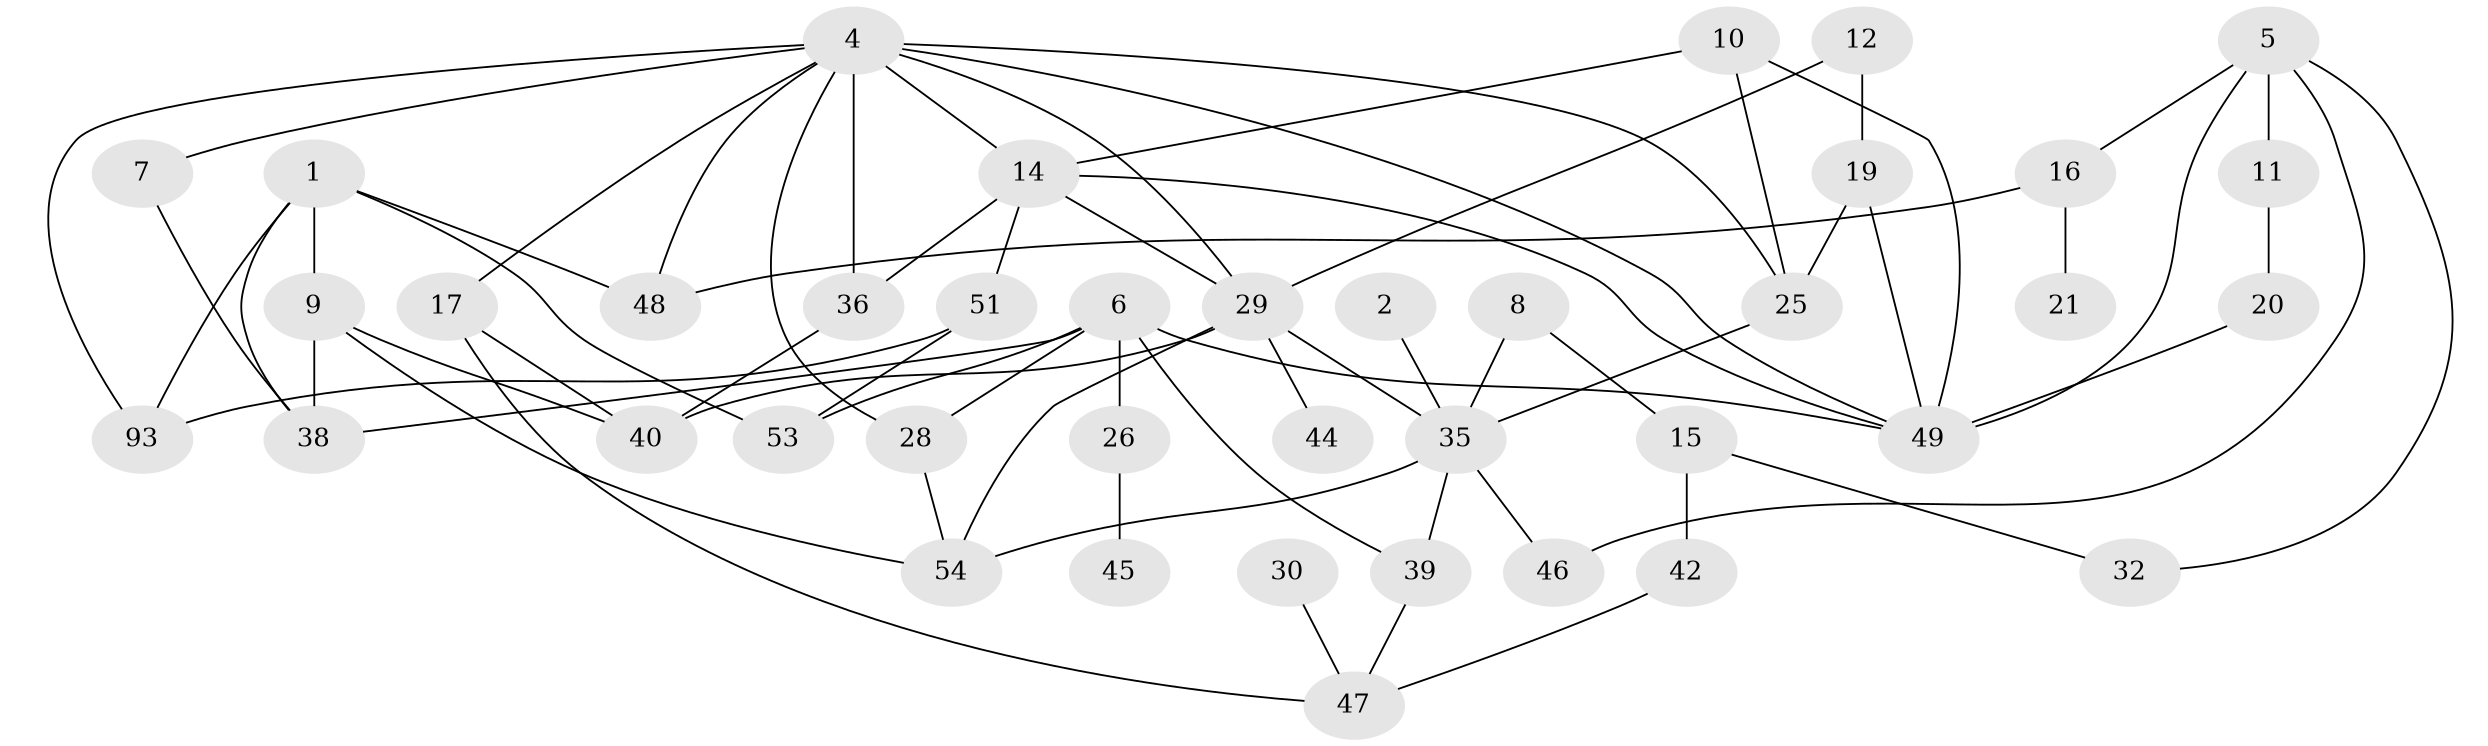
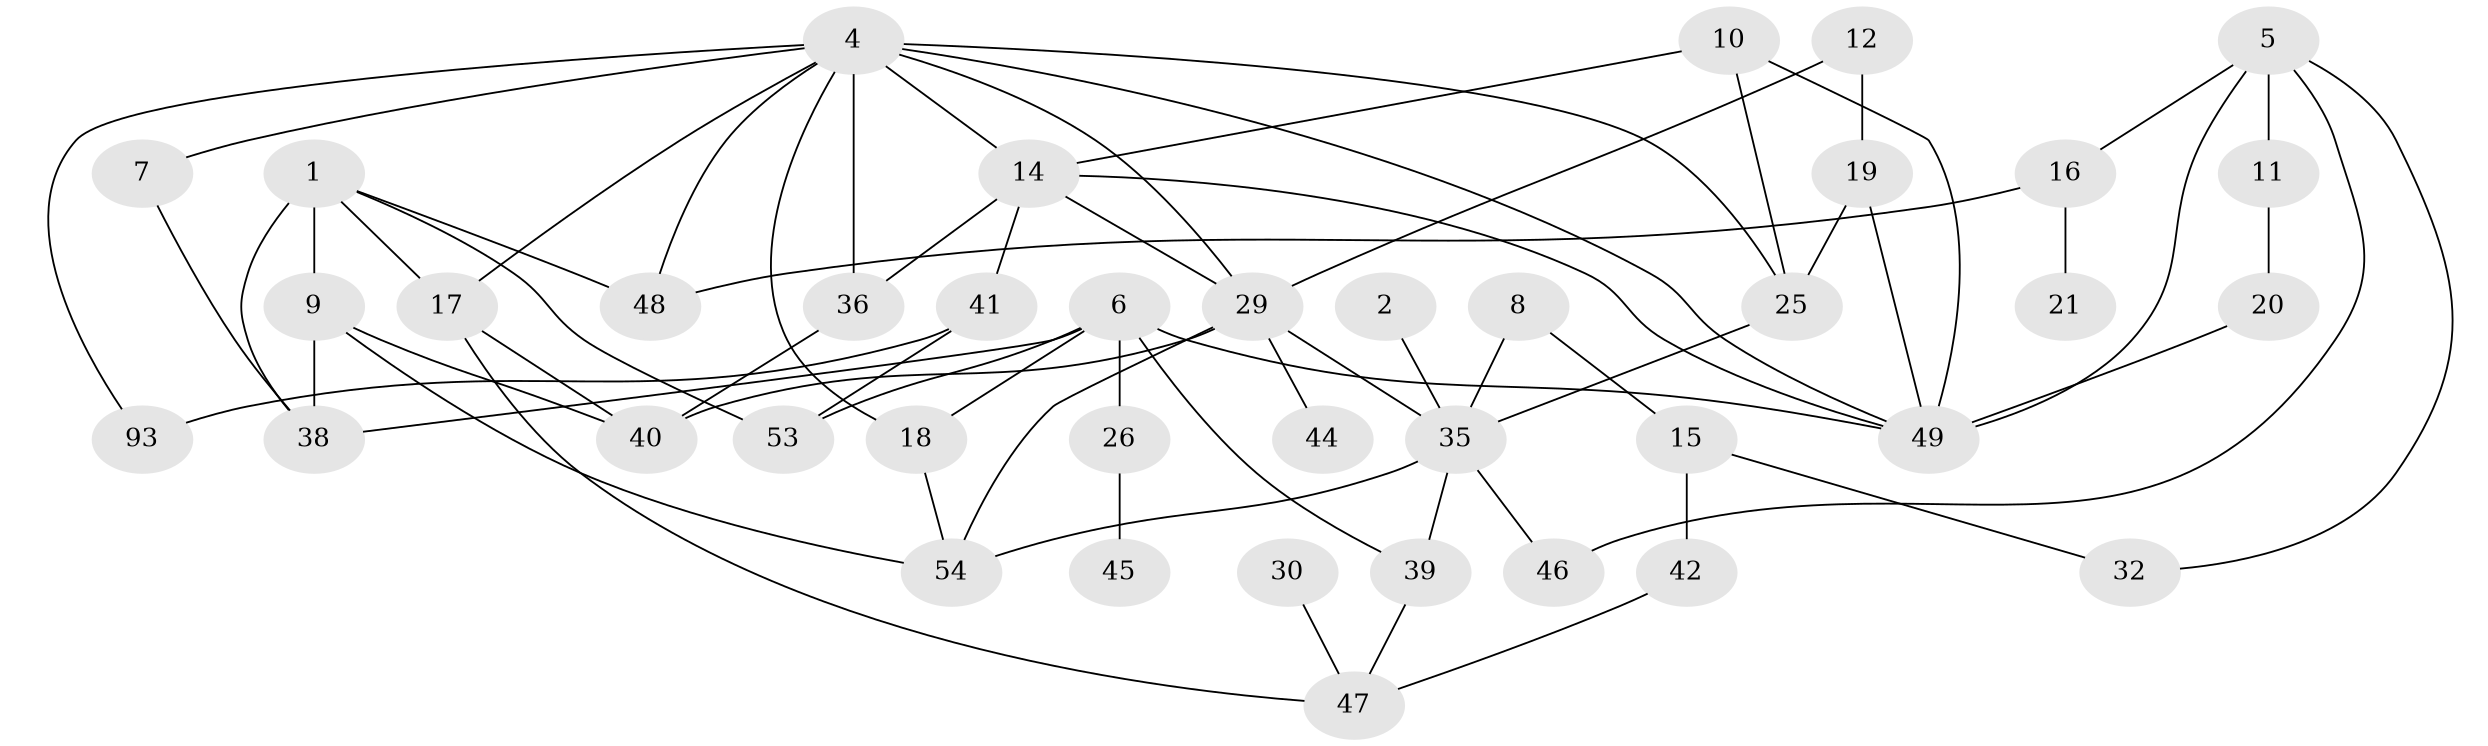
(220, 296) -> (381, 240)
(987, 307) -> (987, 307)
(916, 440) -> (916, 440)
